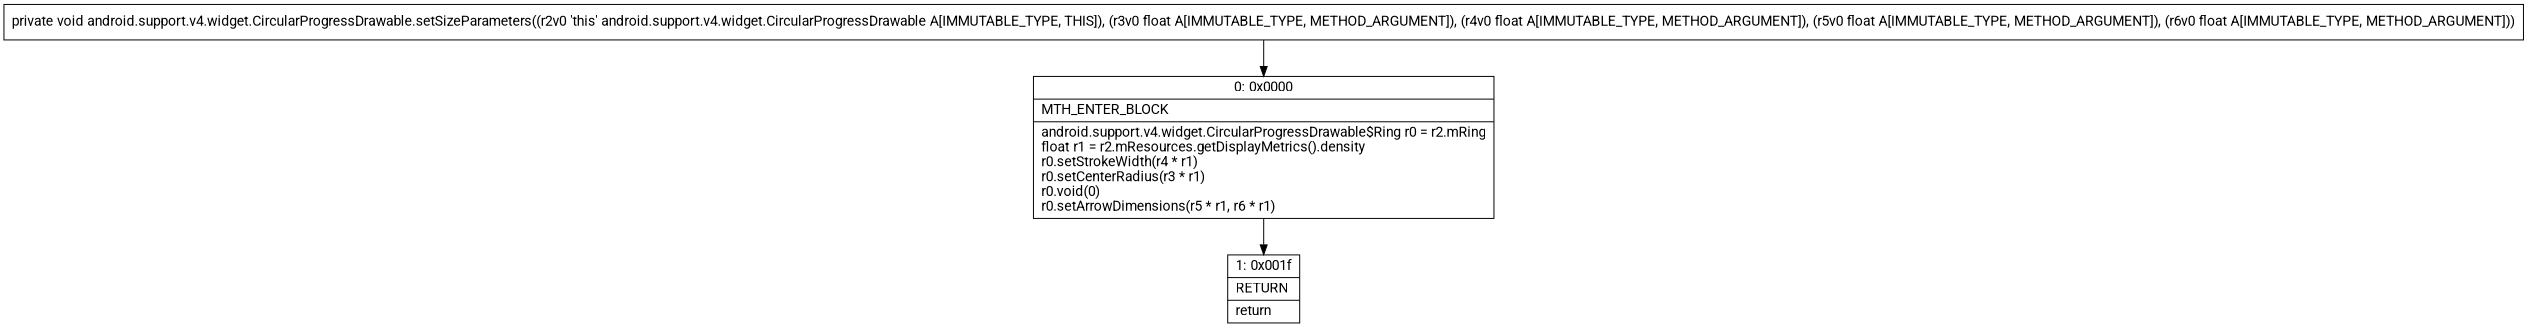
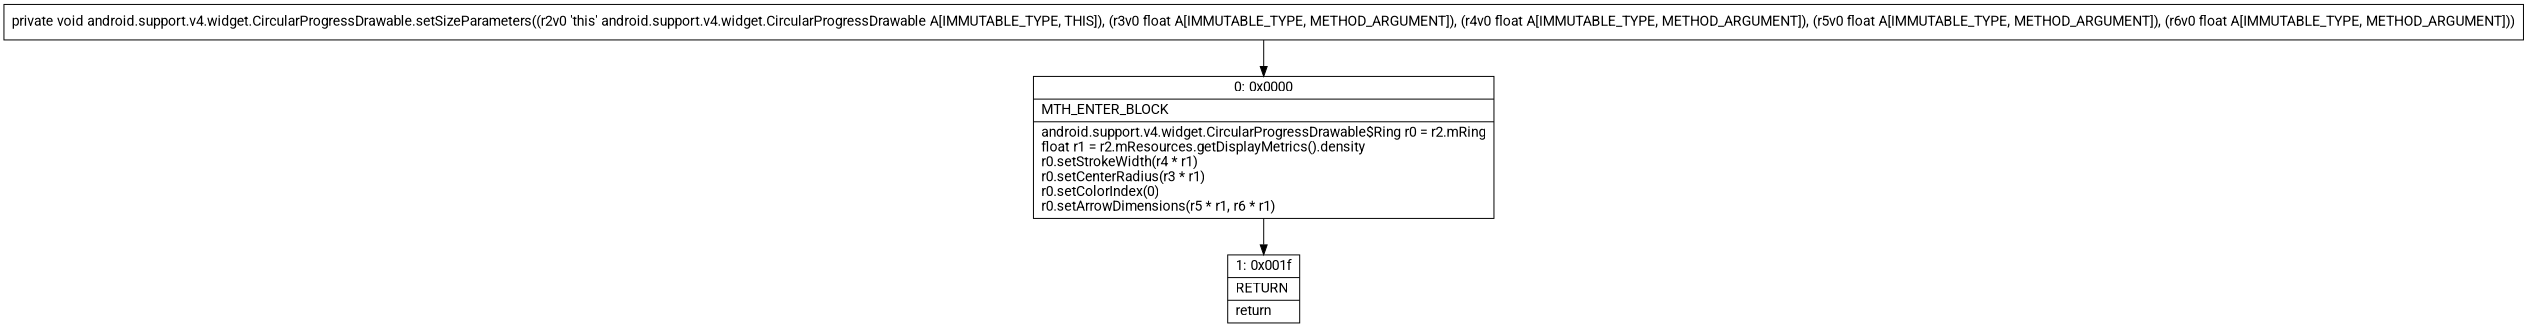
(1071, 192) -> (1100, 192)
